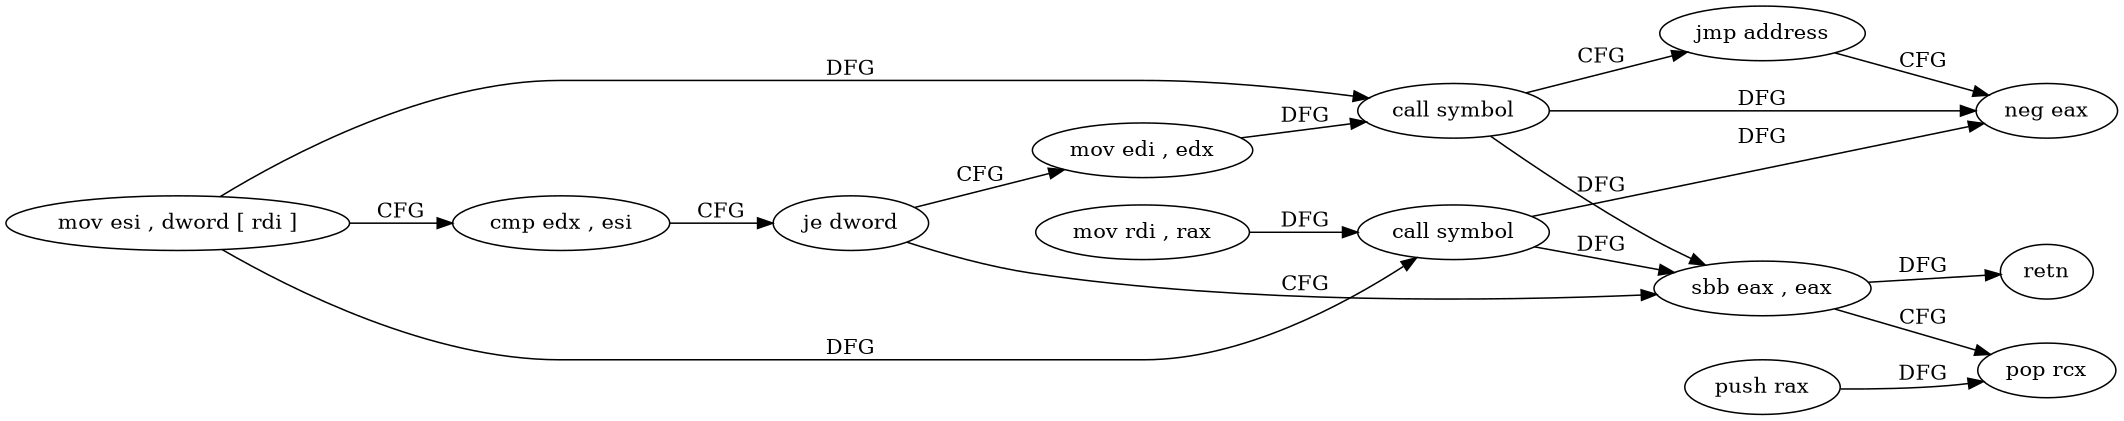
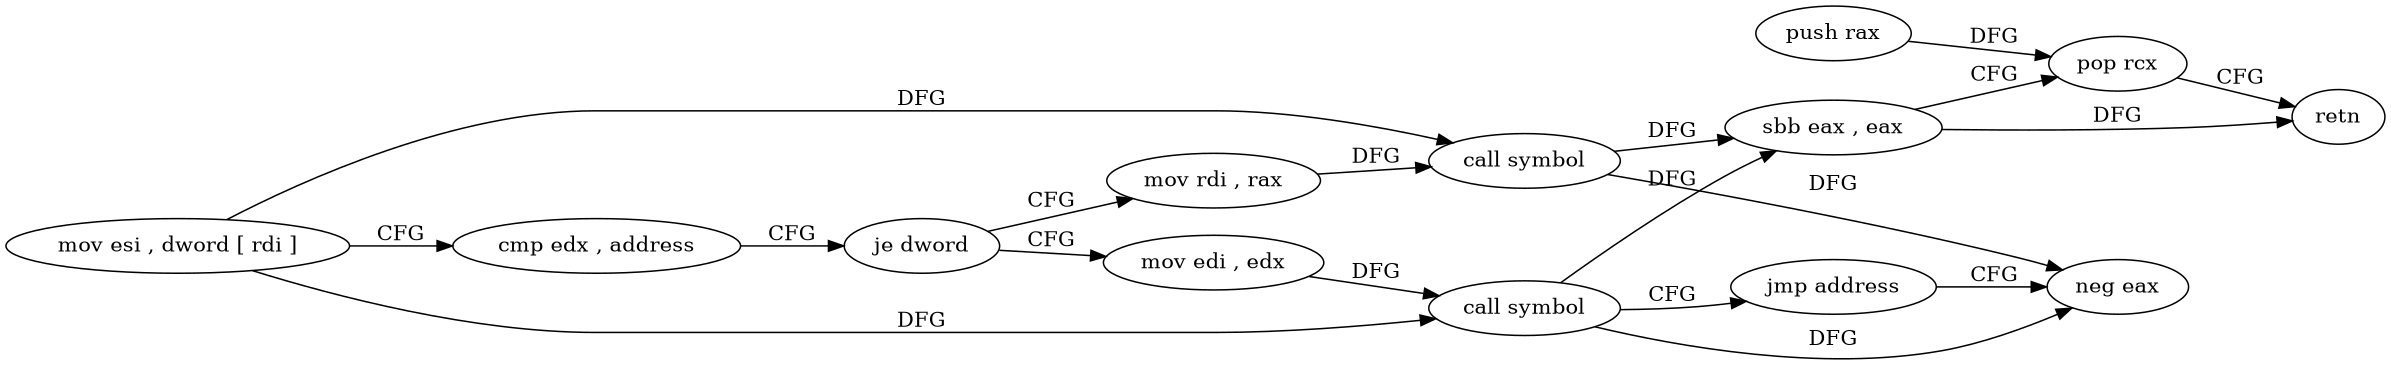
none -> (2229, 90)
(561, 223) -> (597, 246)
(1272, 295) -> (1053, 217)
